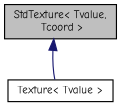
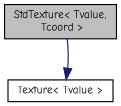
(53, 65) -> (68, 53)
